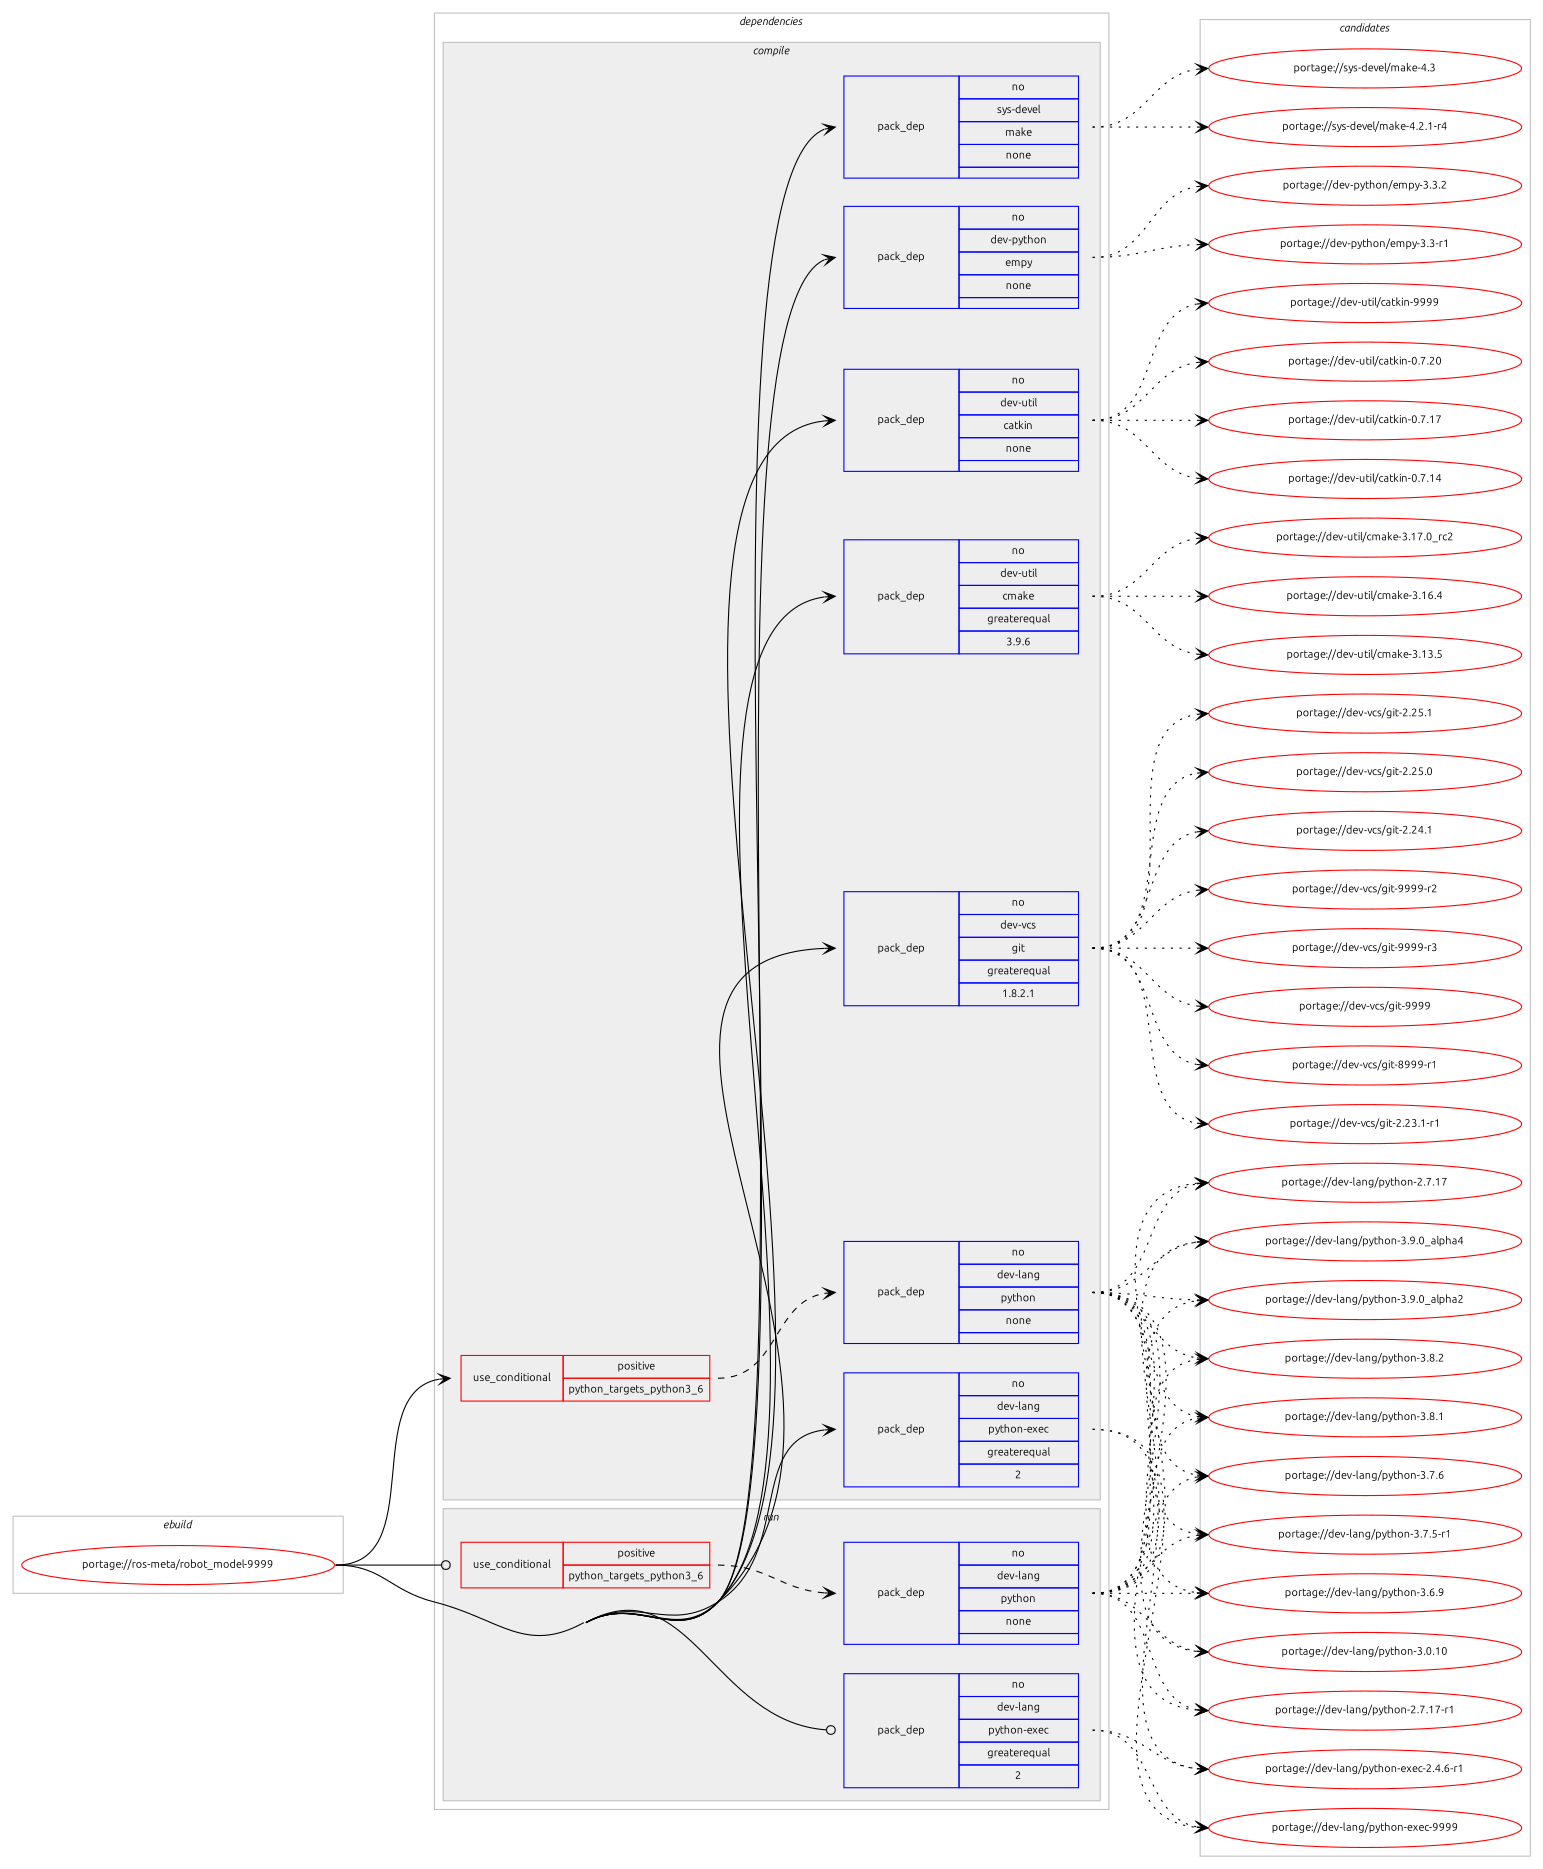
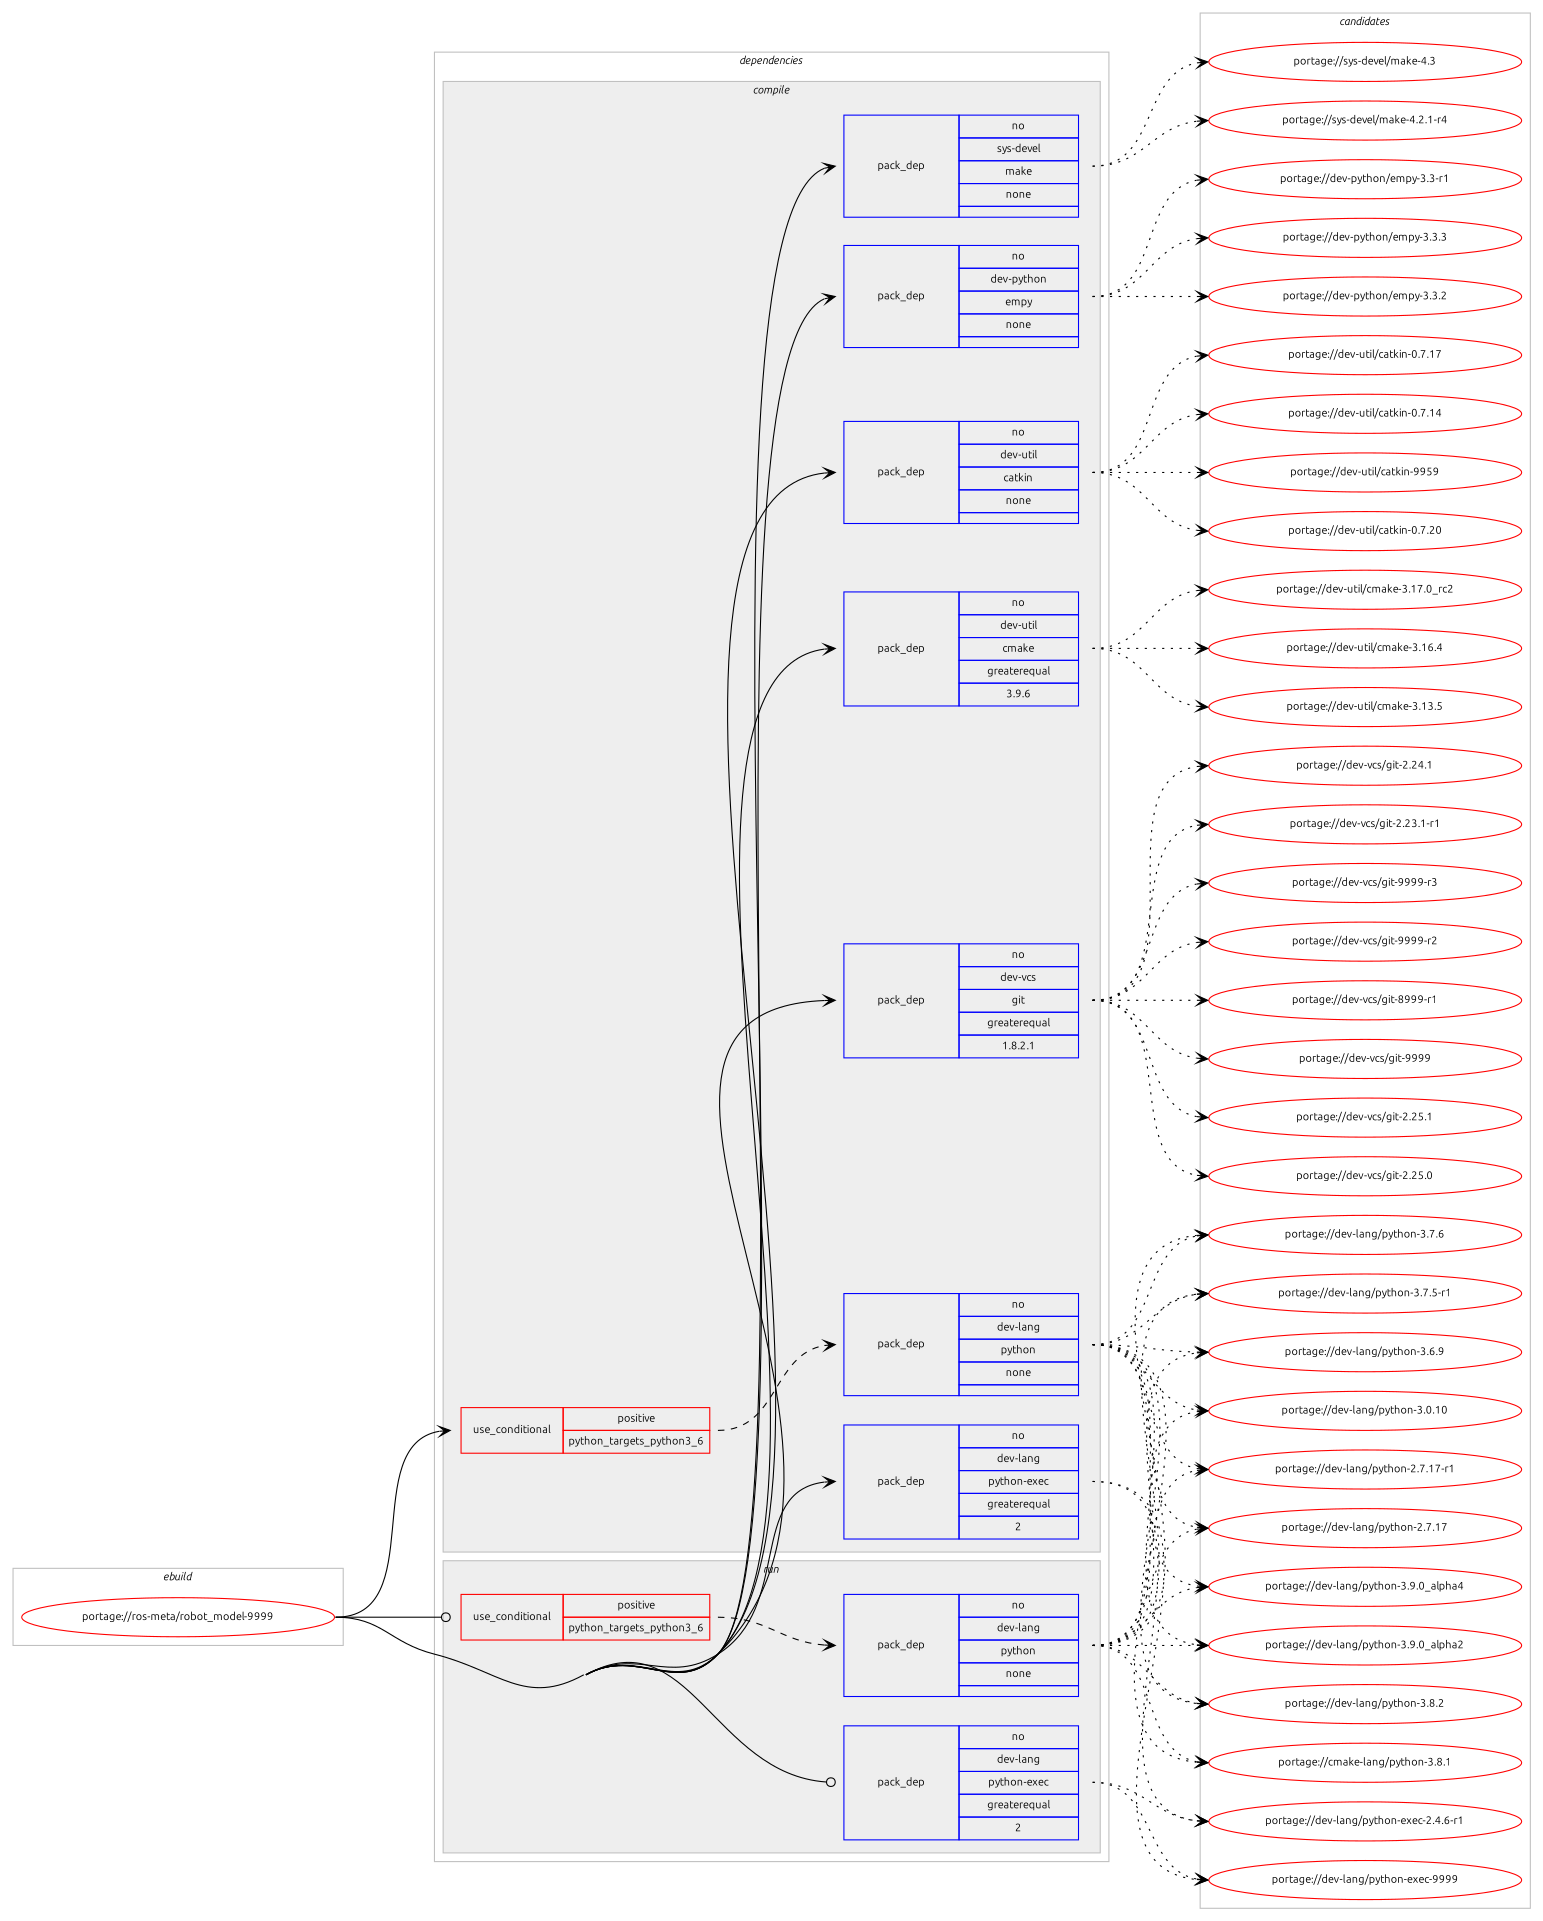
none -> (1365, 238)
(1365, 303) -> (1365, 472)
(1365, 1417) -> (1365, 1763)
